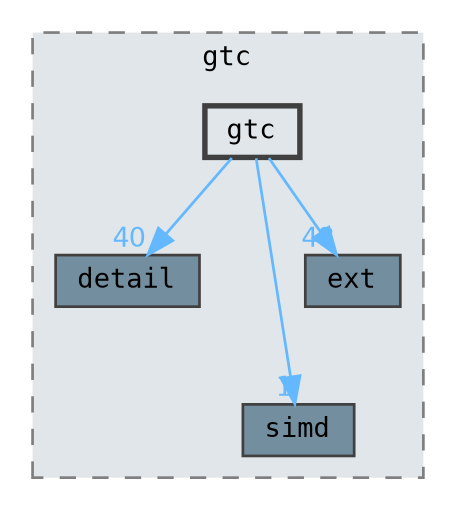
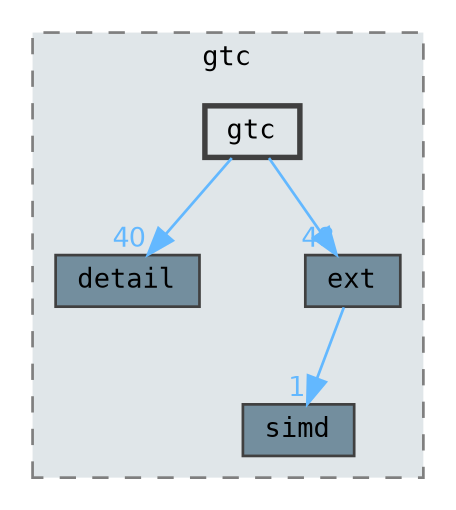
(273, 267) -> (330, 343)
